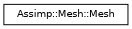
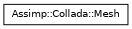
(66, 15) -> (66, 15)
